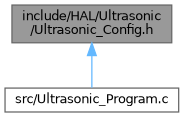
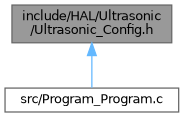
(92, 100) -> (92, 100)
